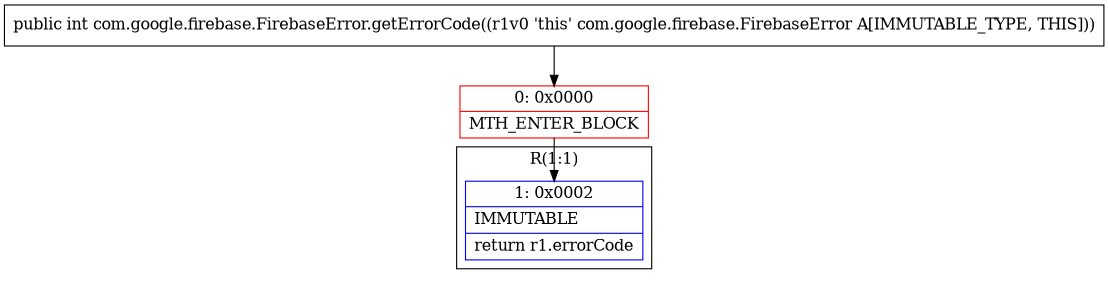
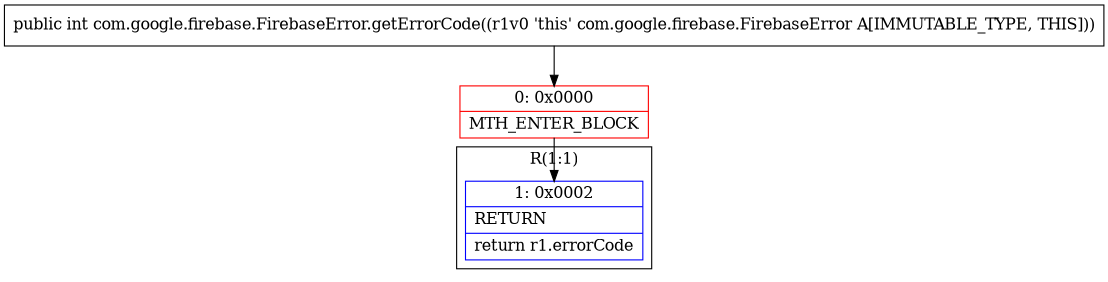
(526, 219) -> (510, 219)
